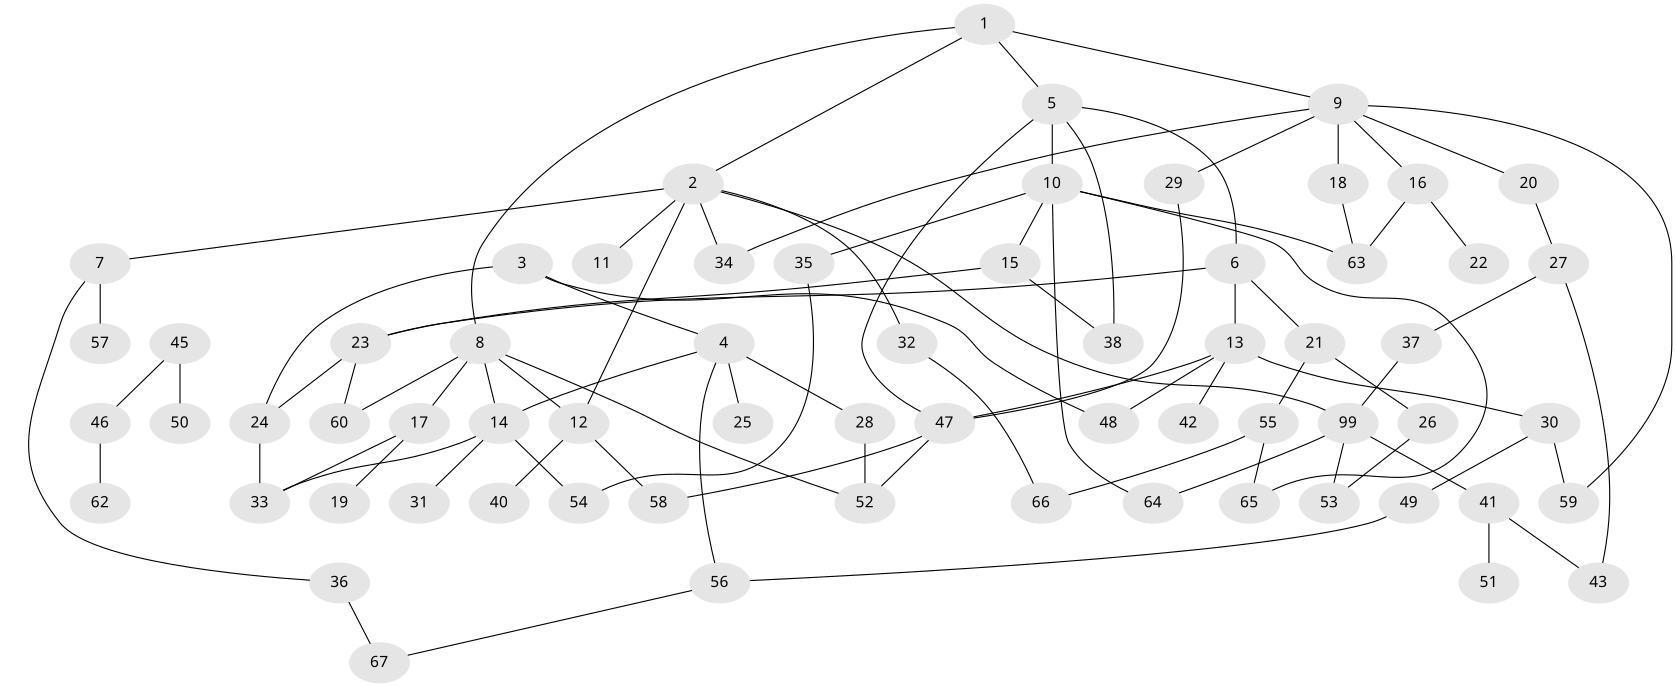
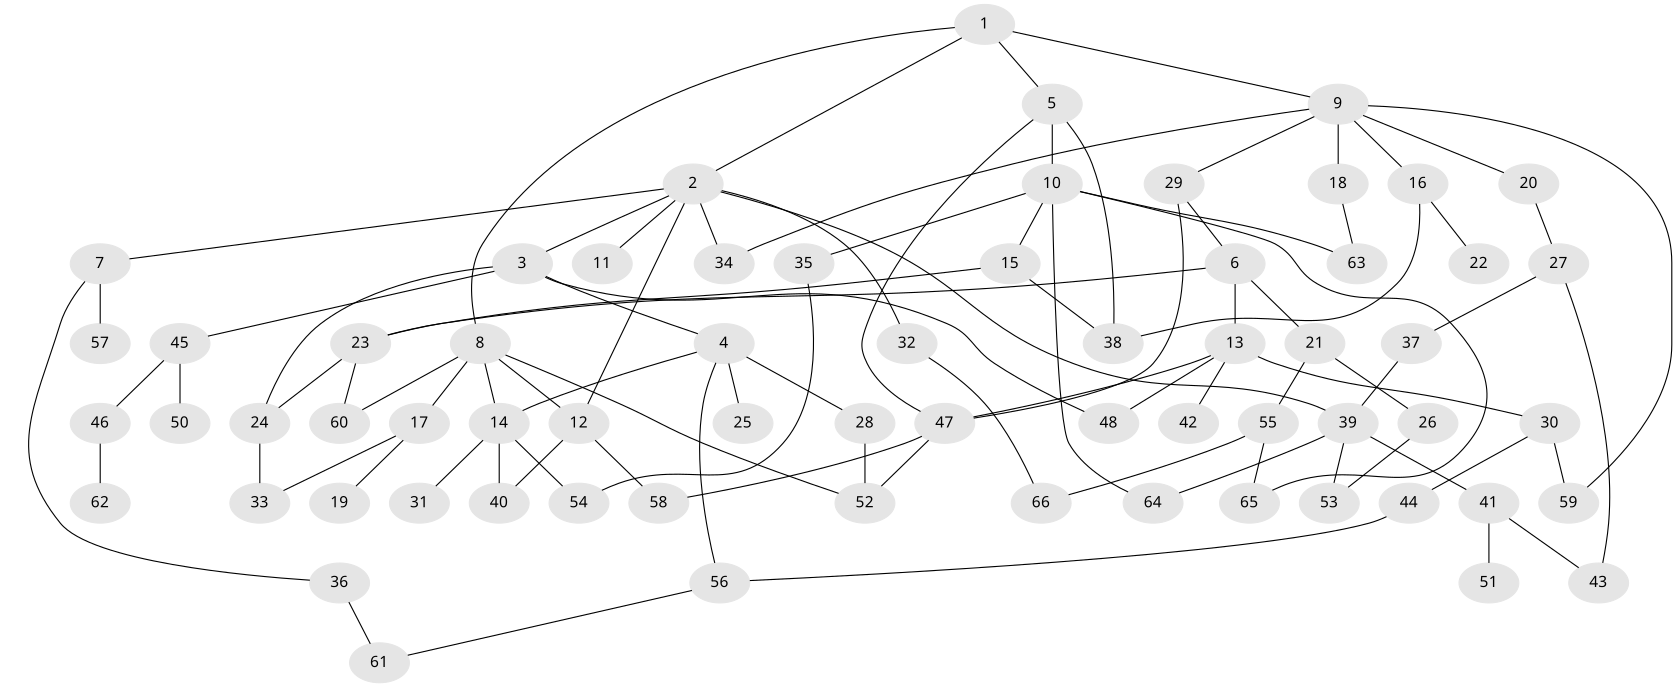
(1190, 144) -> (1211, 232)
none -> (607, 223)
(1388, 224) -> (1316, 320)
none -> (330, 309)
(1348, 423) -> (1348, 423)
(394, 461) -> (499, 463)
(1409, 503) -> (1409, 503)
(380, 663) -> (380, 663)
